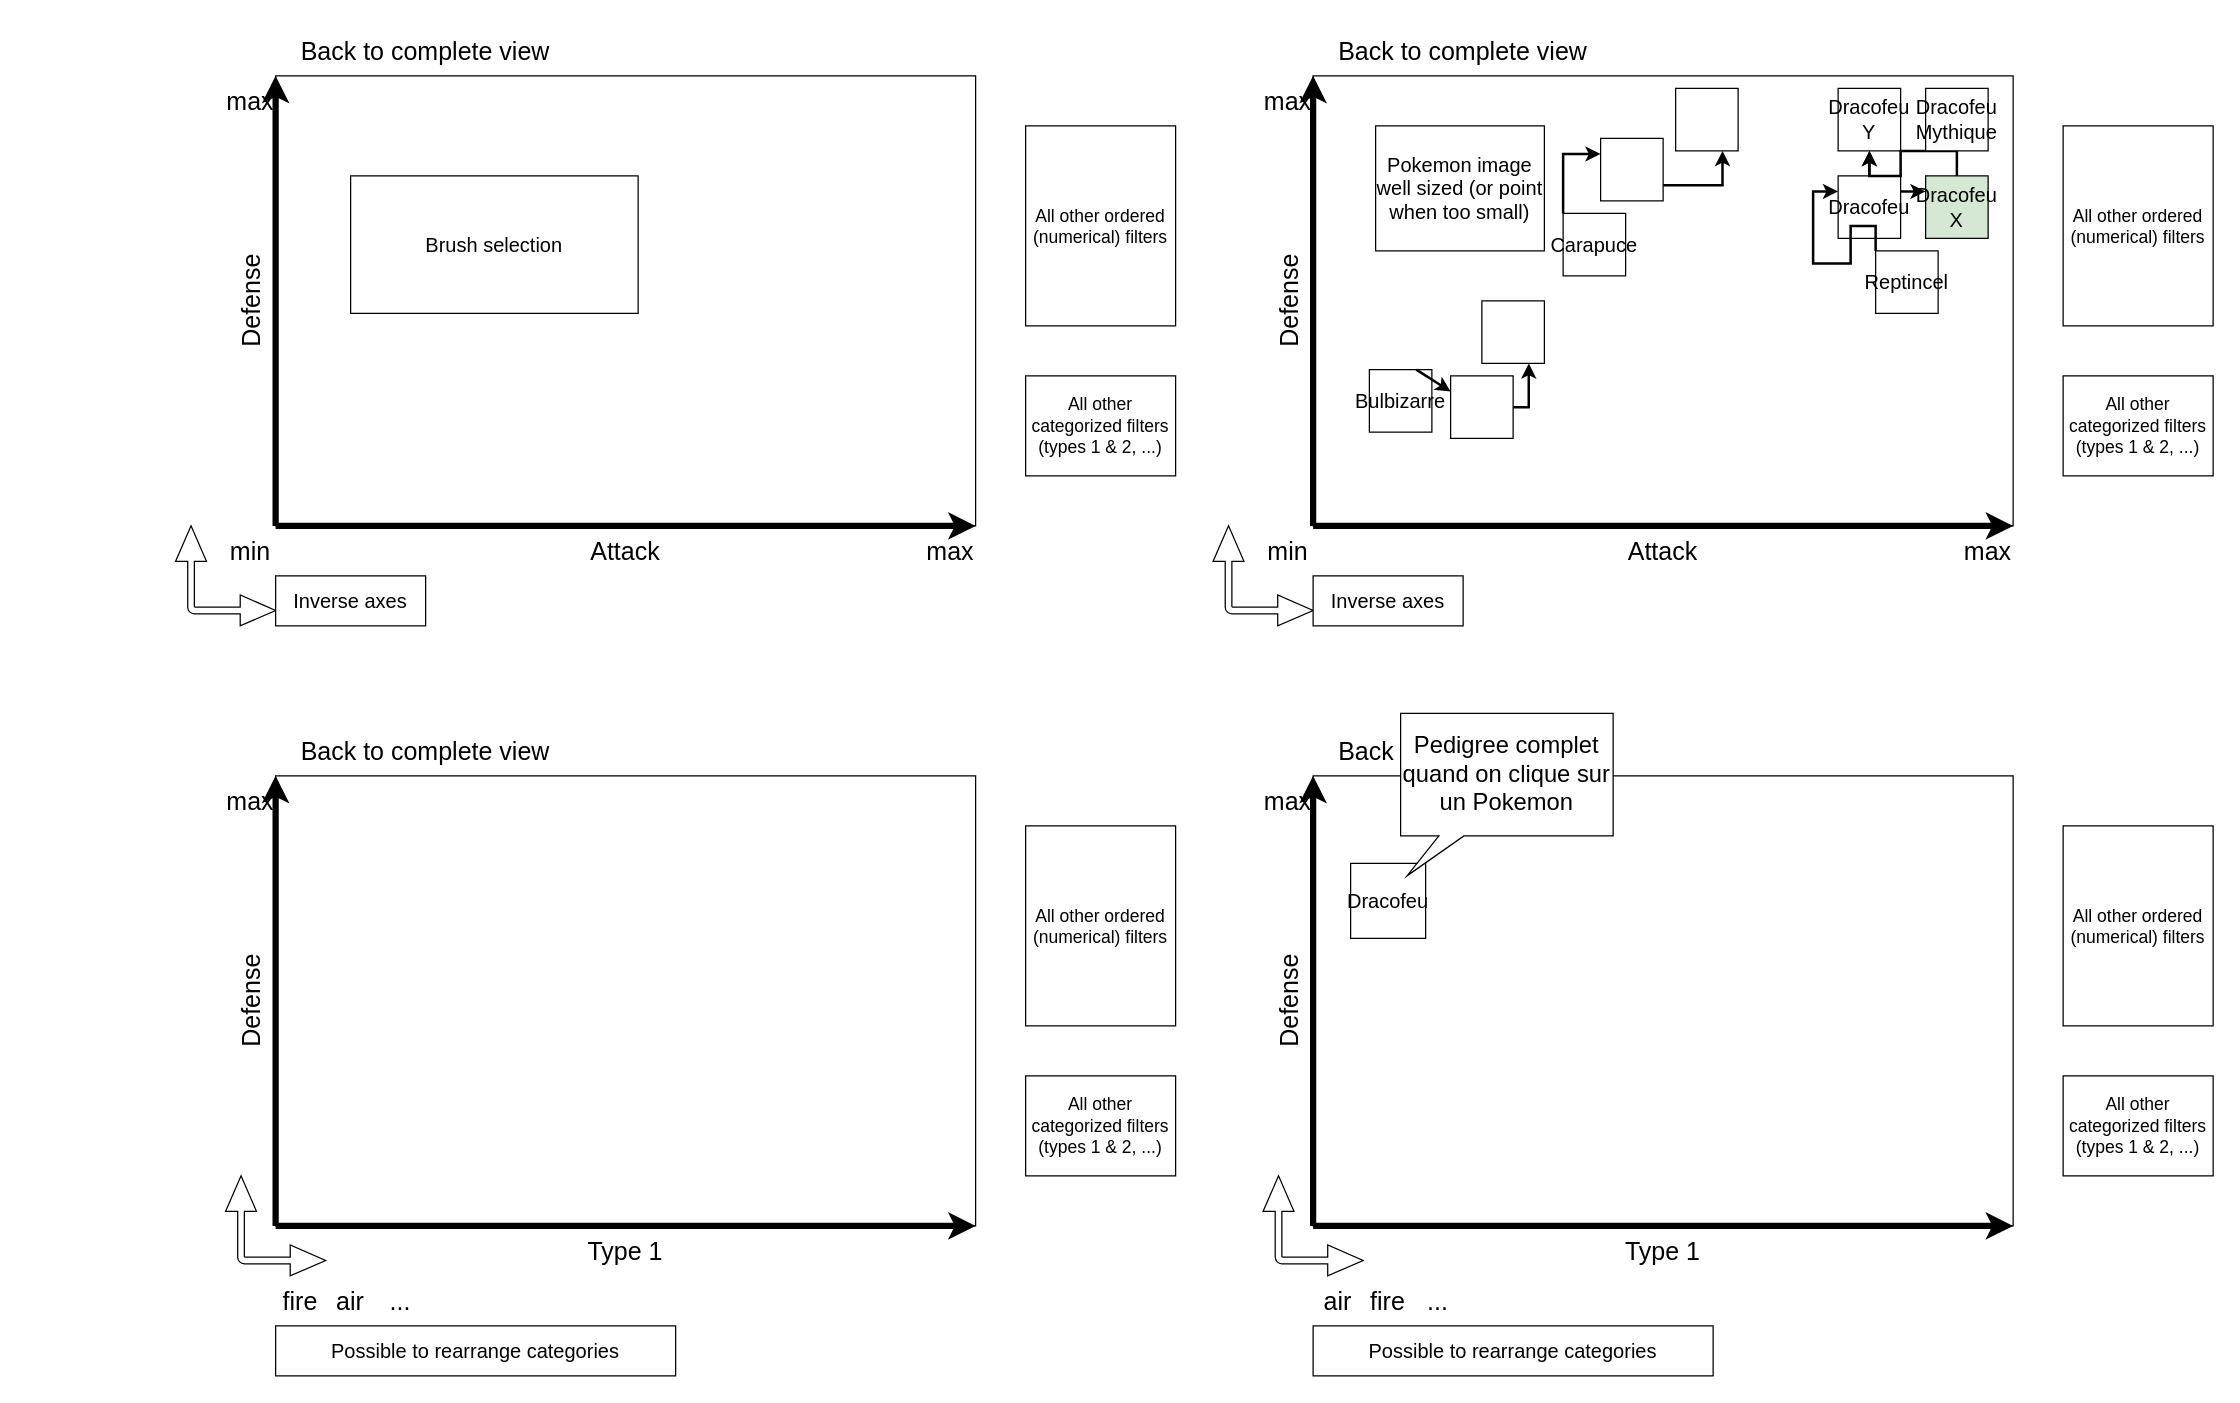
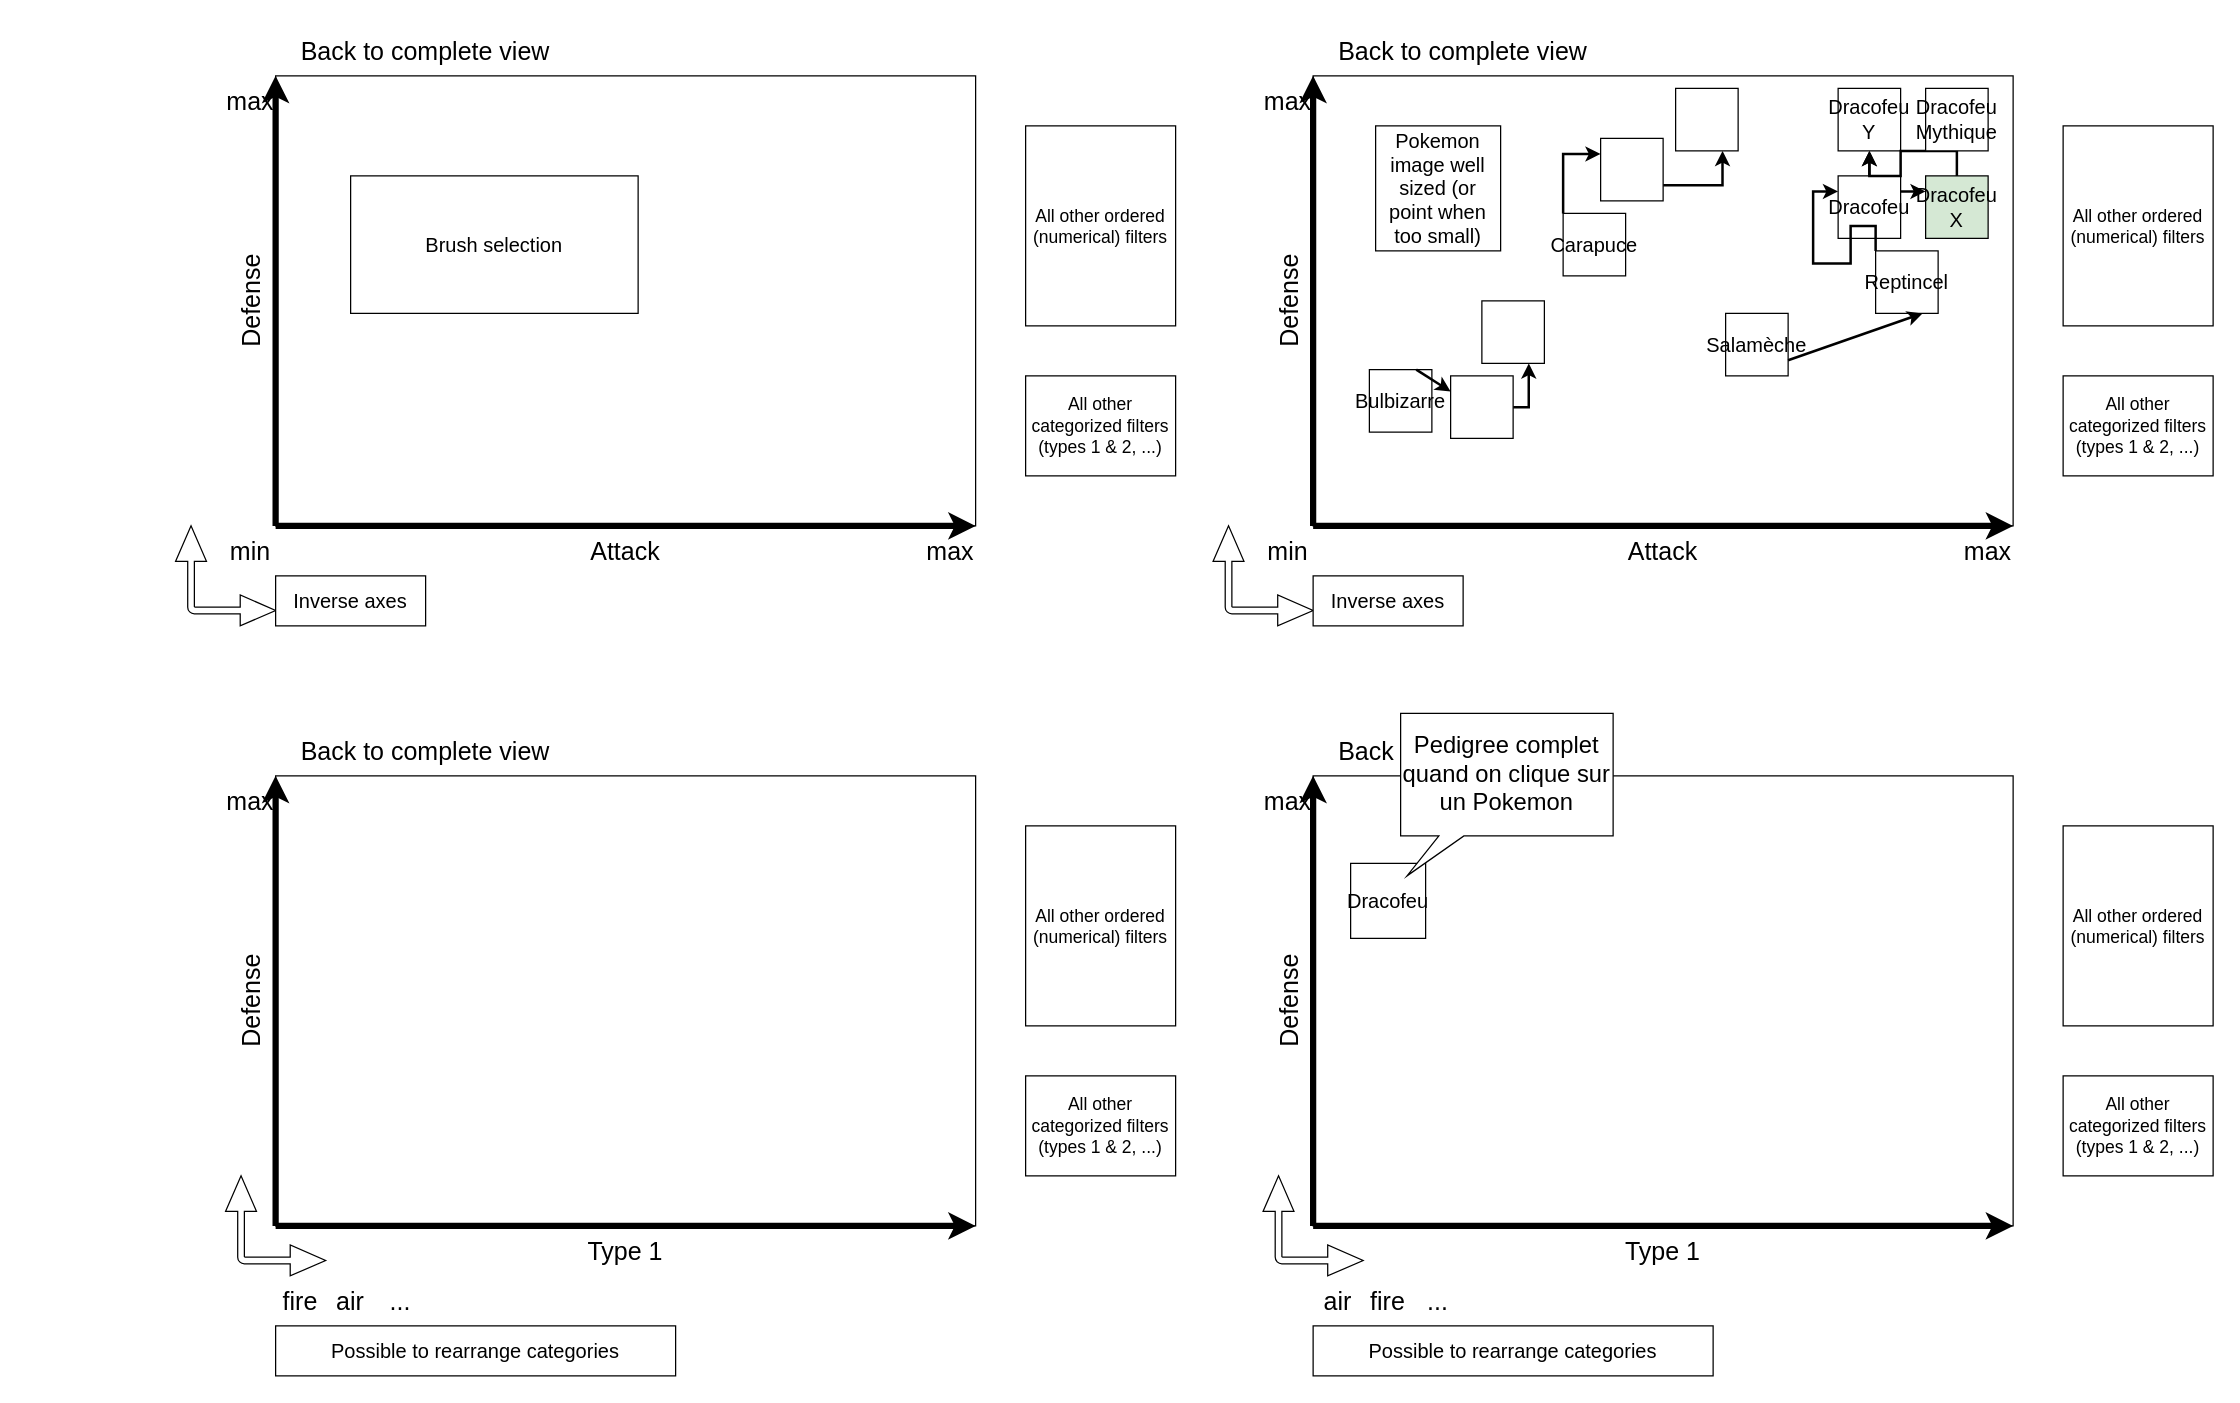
(1460, 188) -> (1438, 188)
none -> (1850, 338)
none -> (1757, 344)
